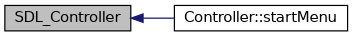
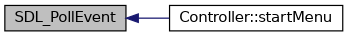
(68, 18) -> (65, 18)
